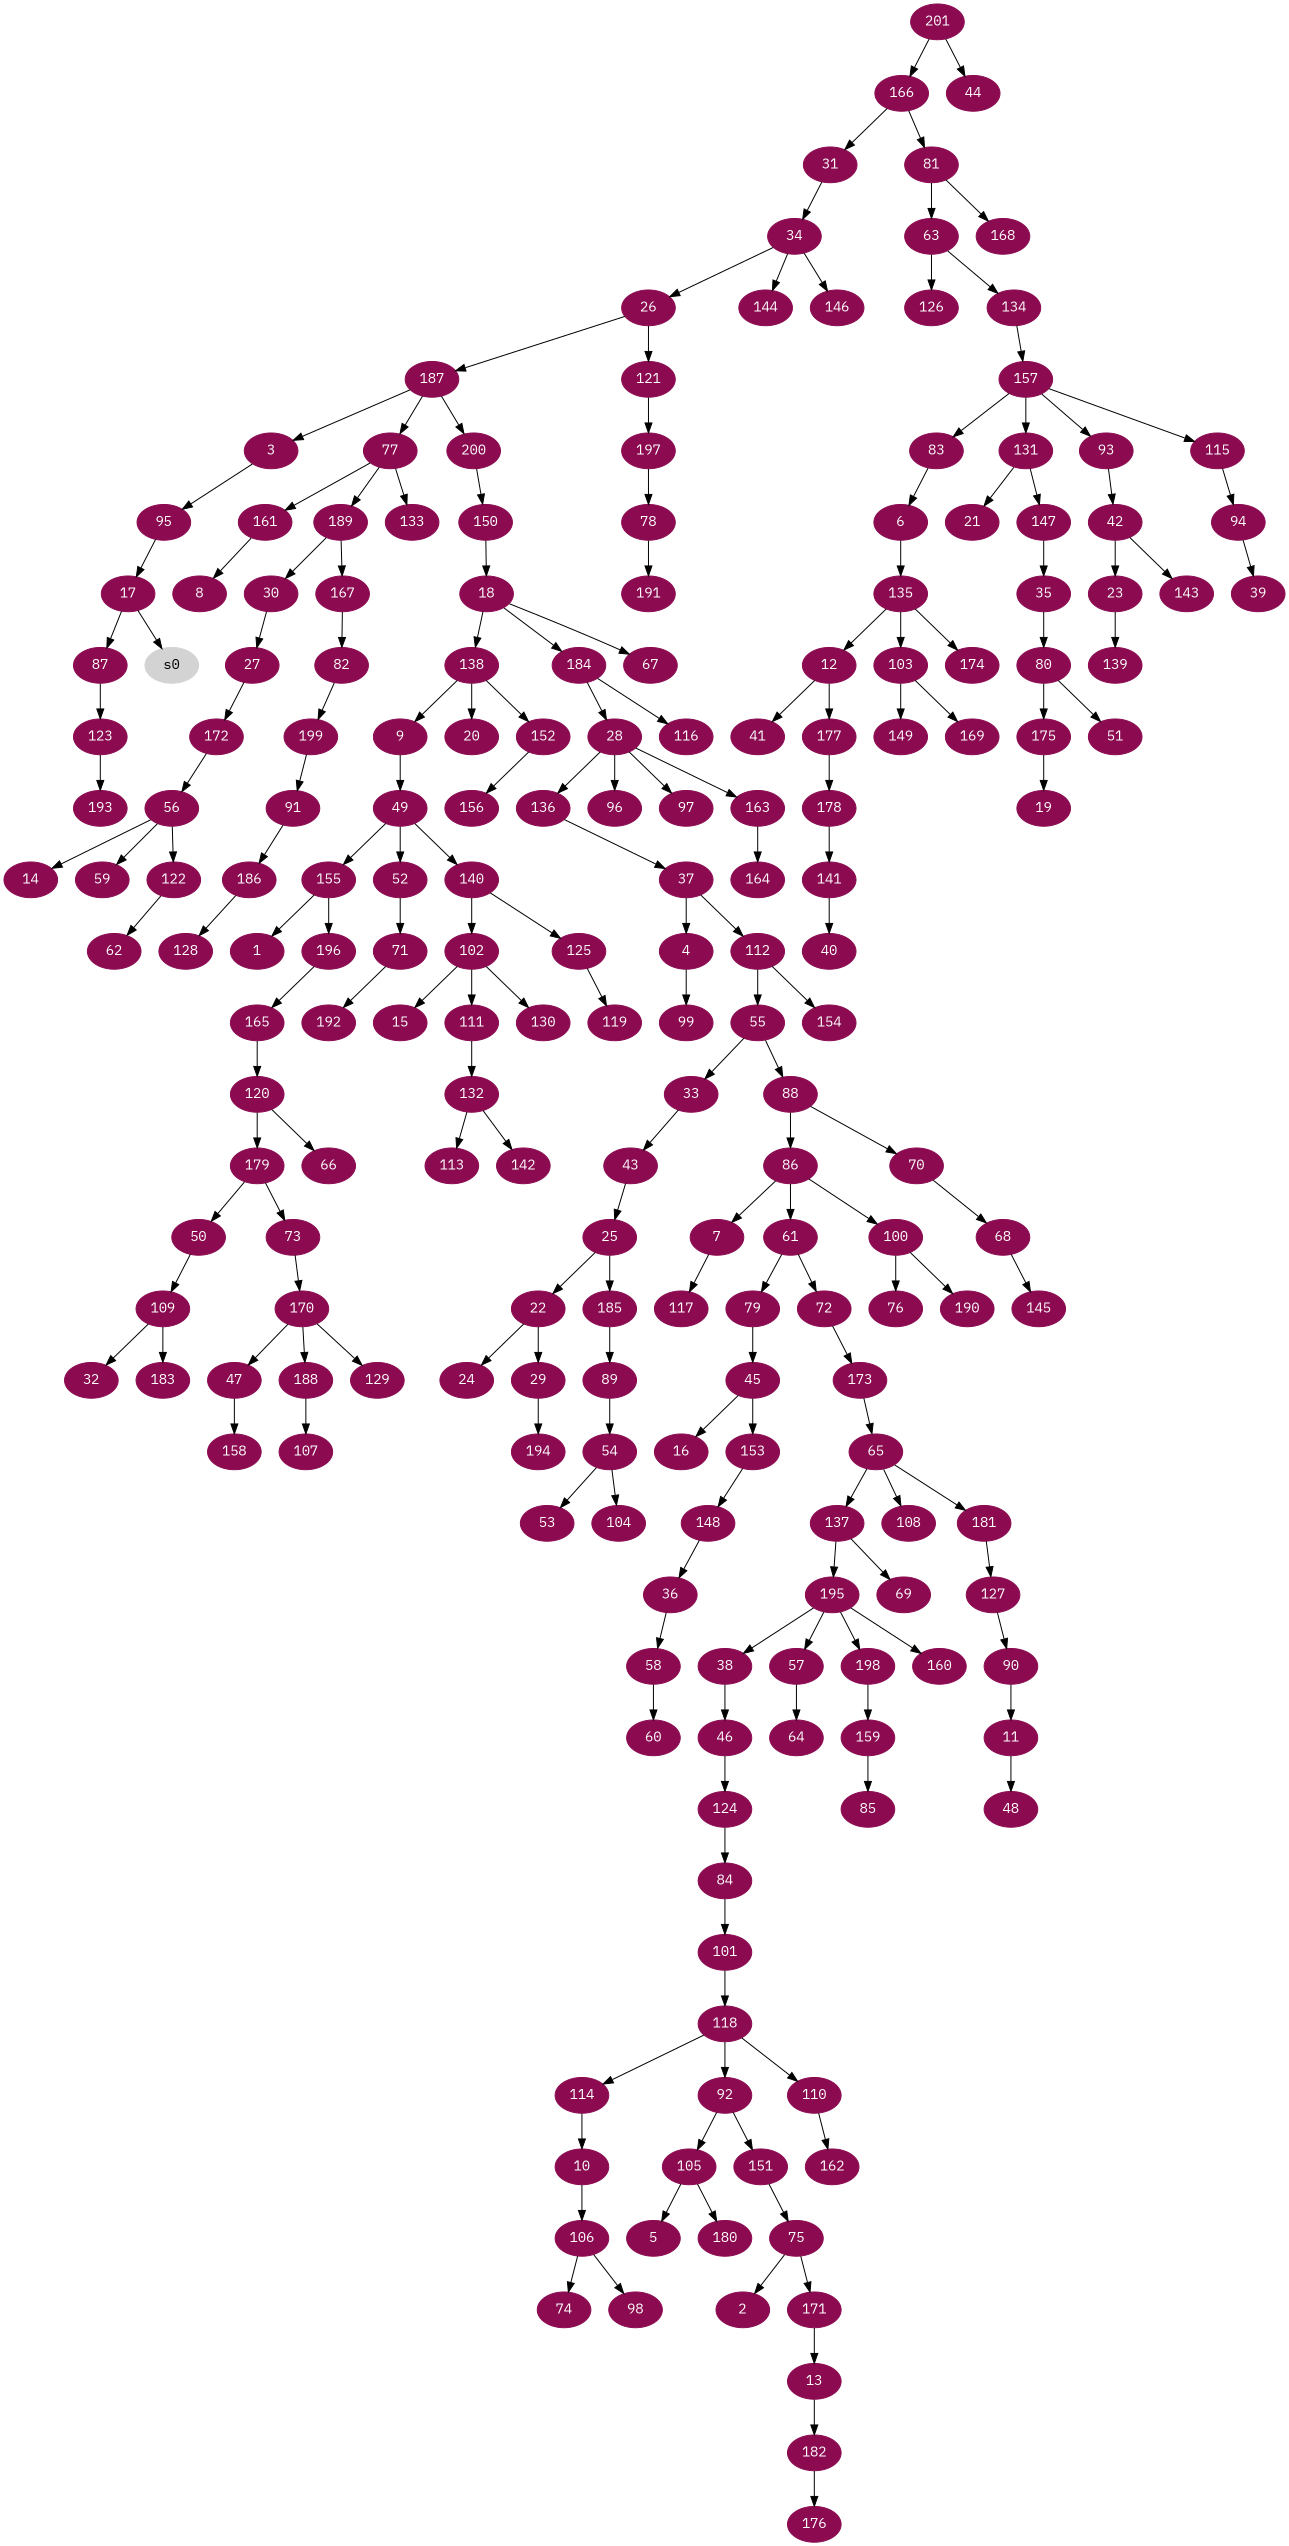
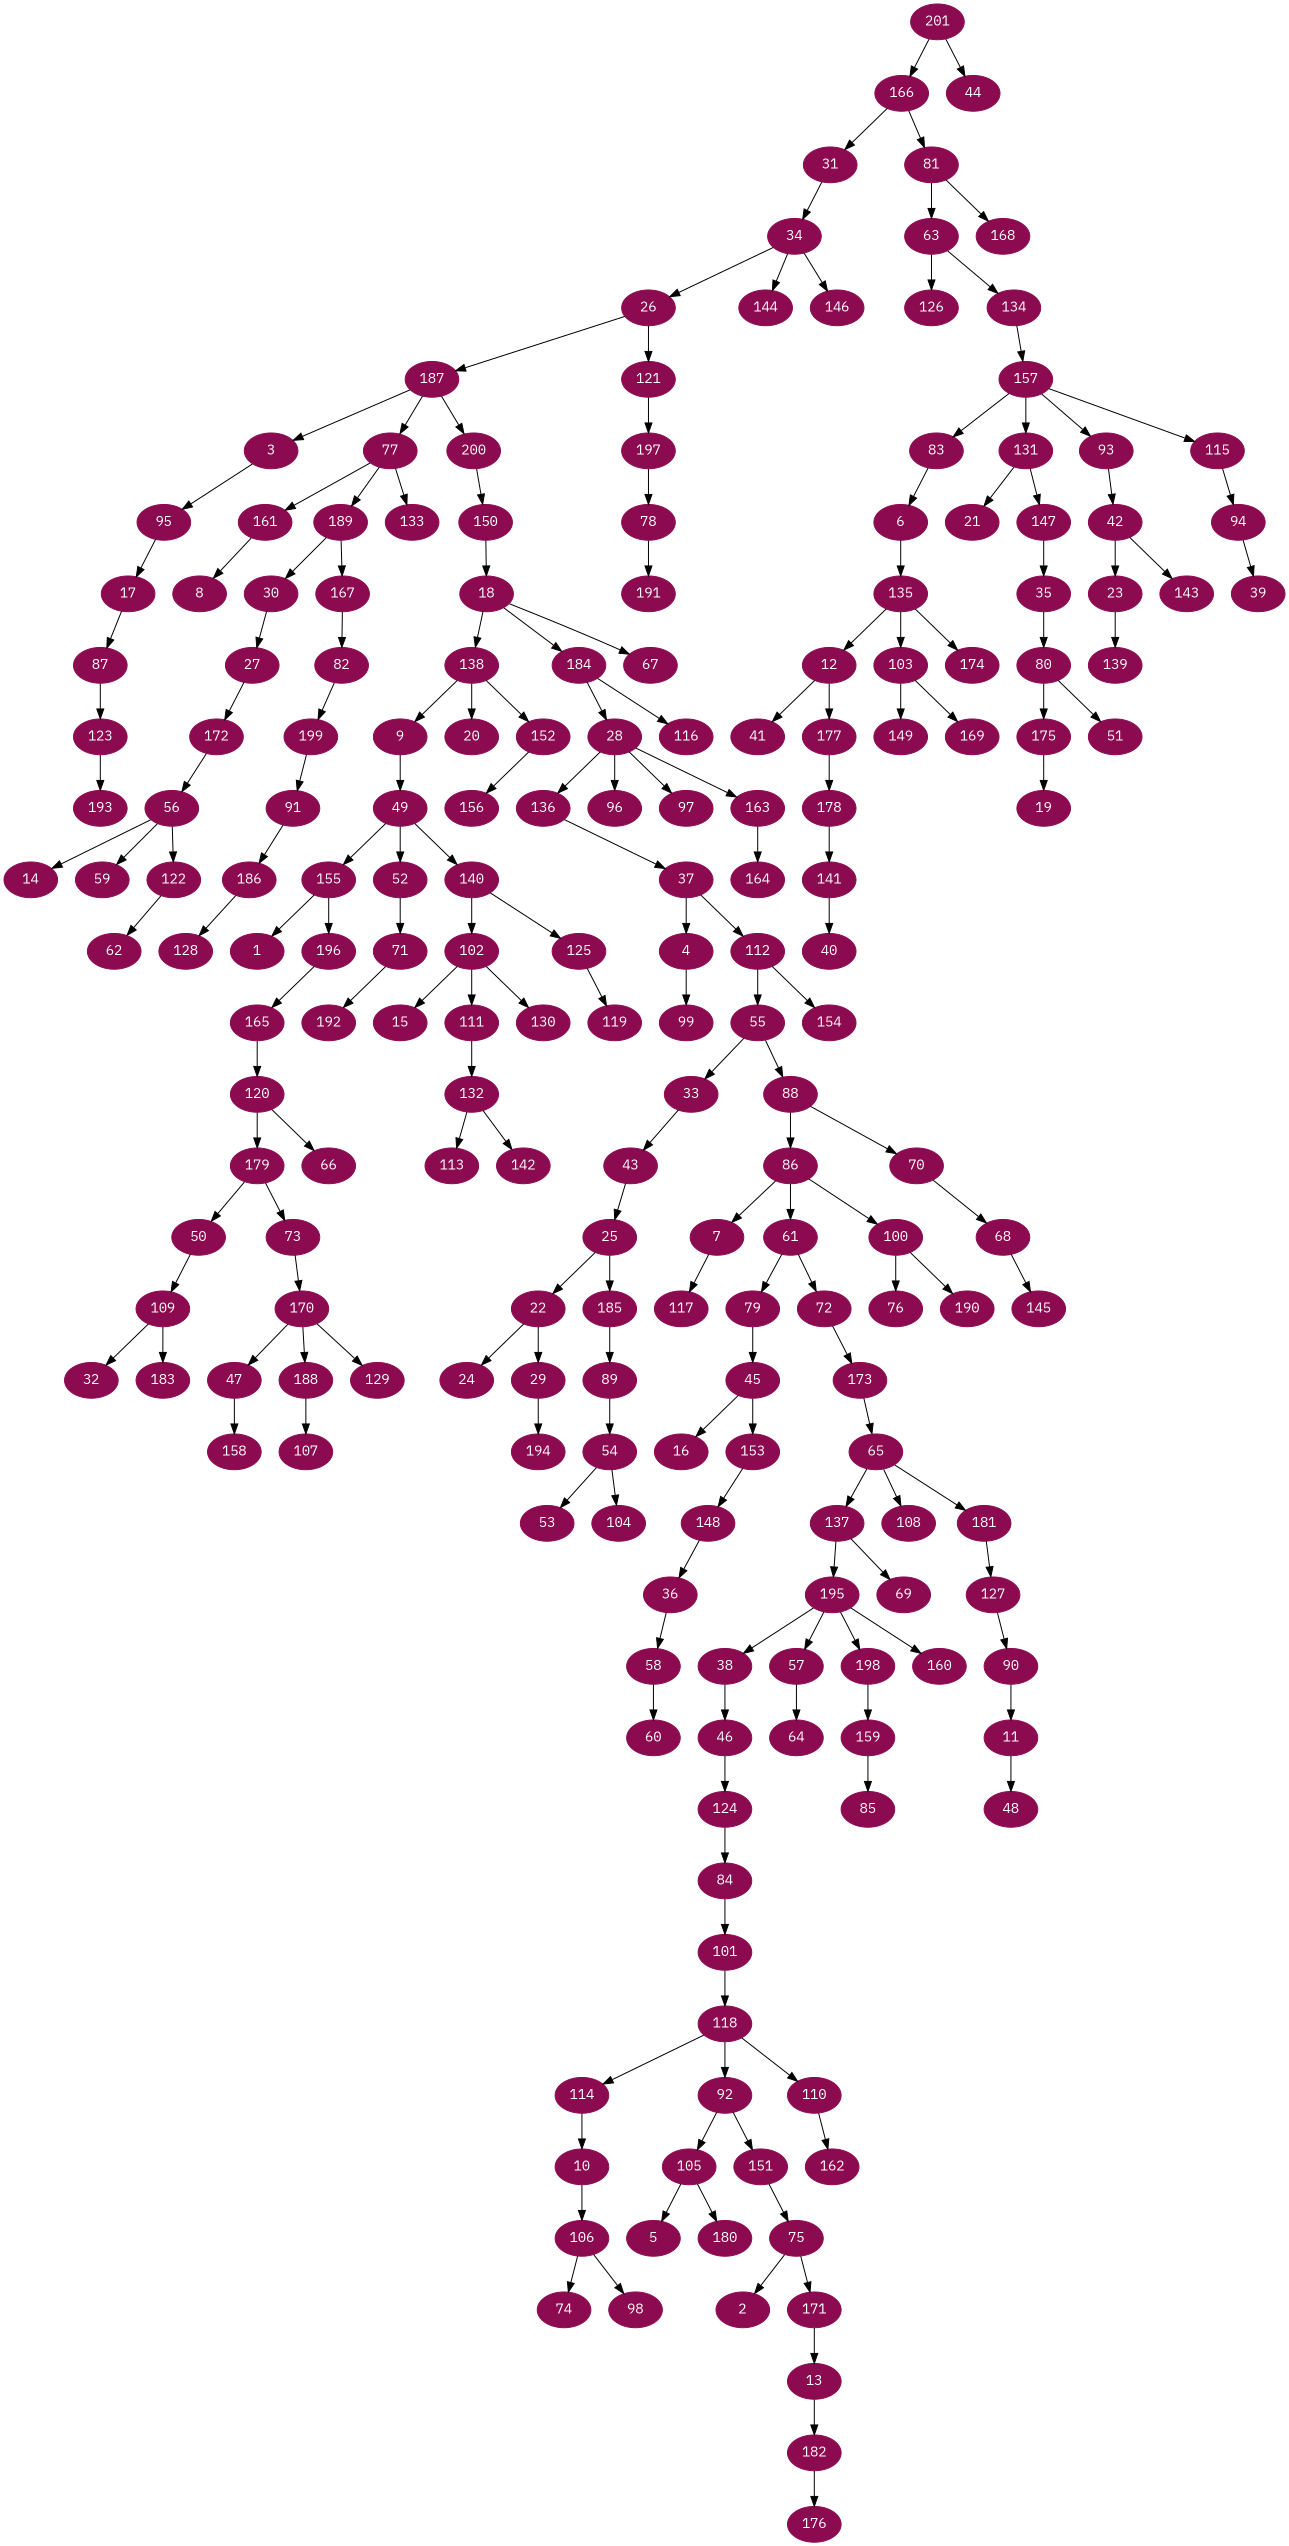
(172, 665) -> none
